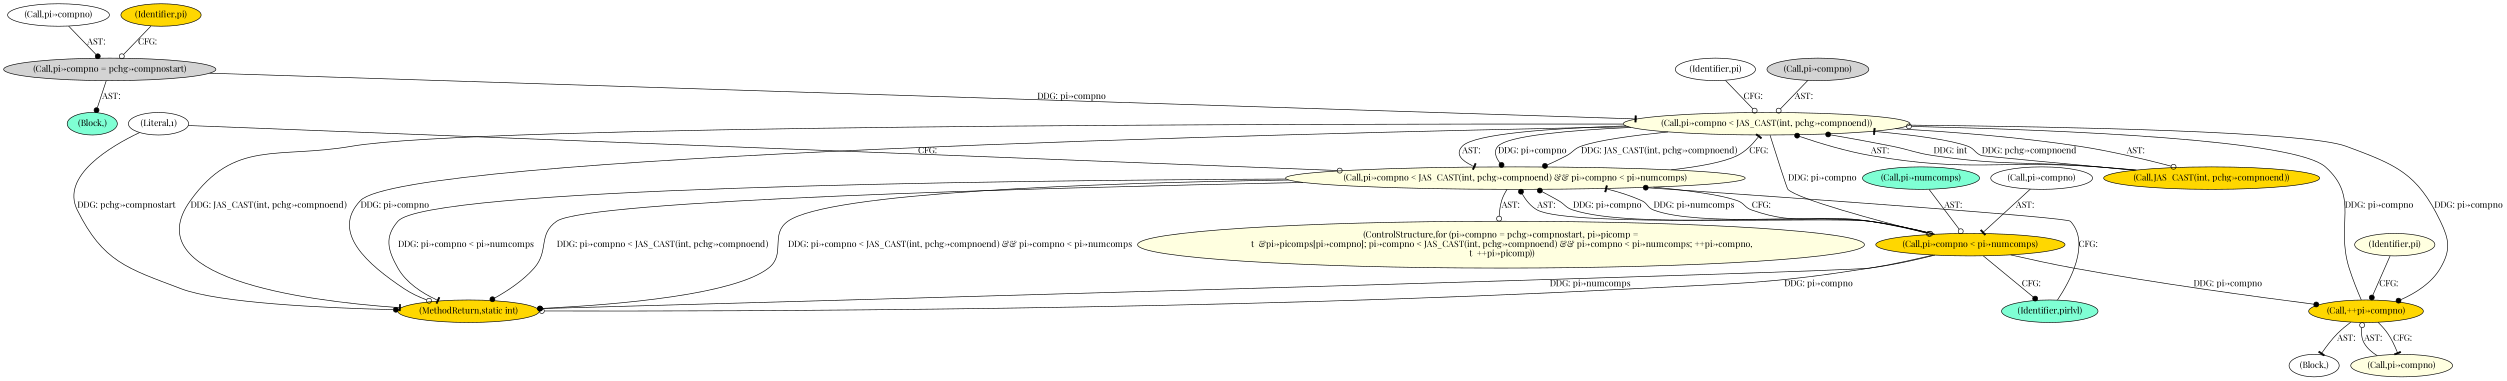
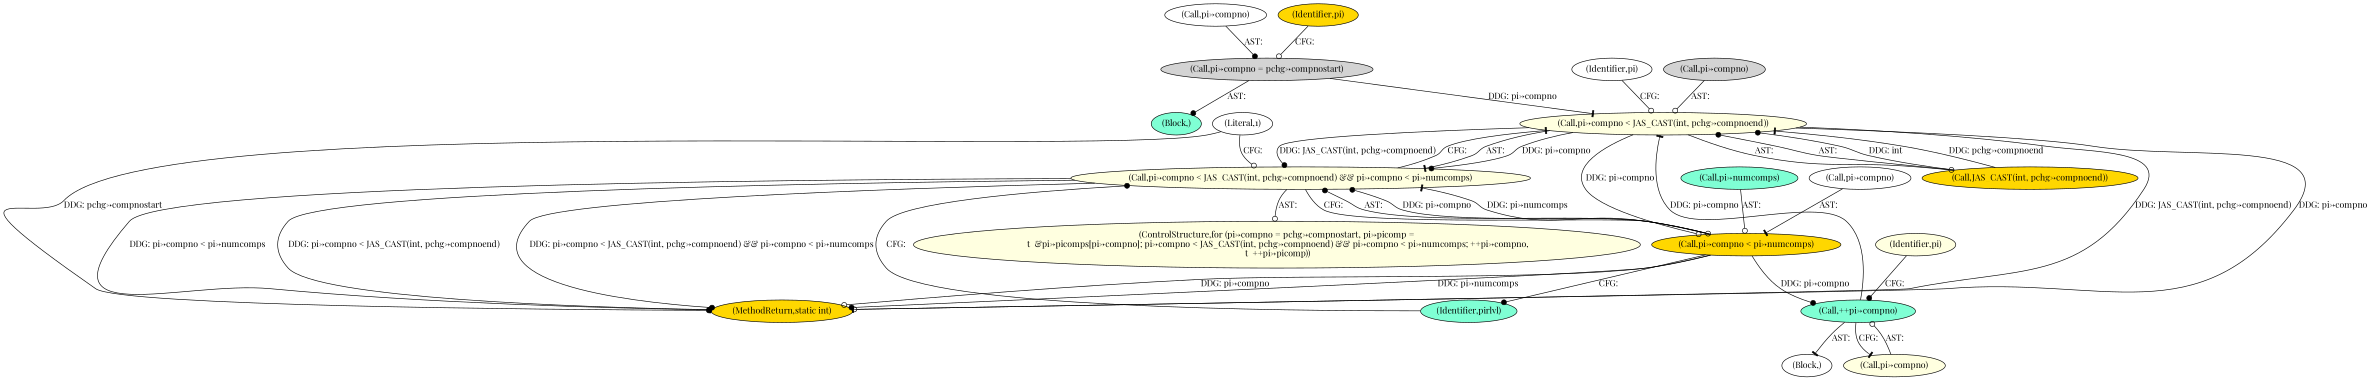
(2241, 134) -> none
(2191, 140) -> (1762, 216)
(2366, 311) -> (1858, 311)
